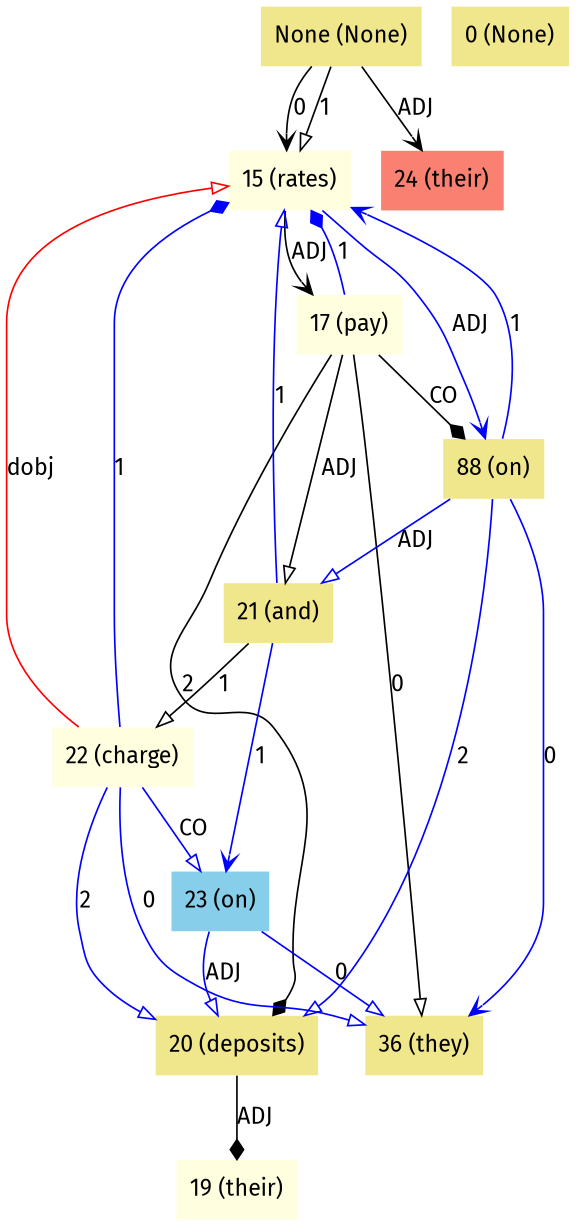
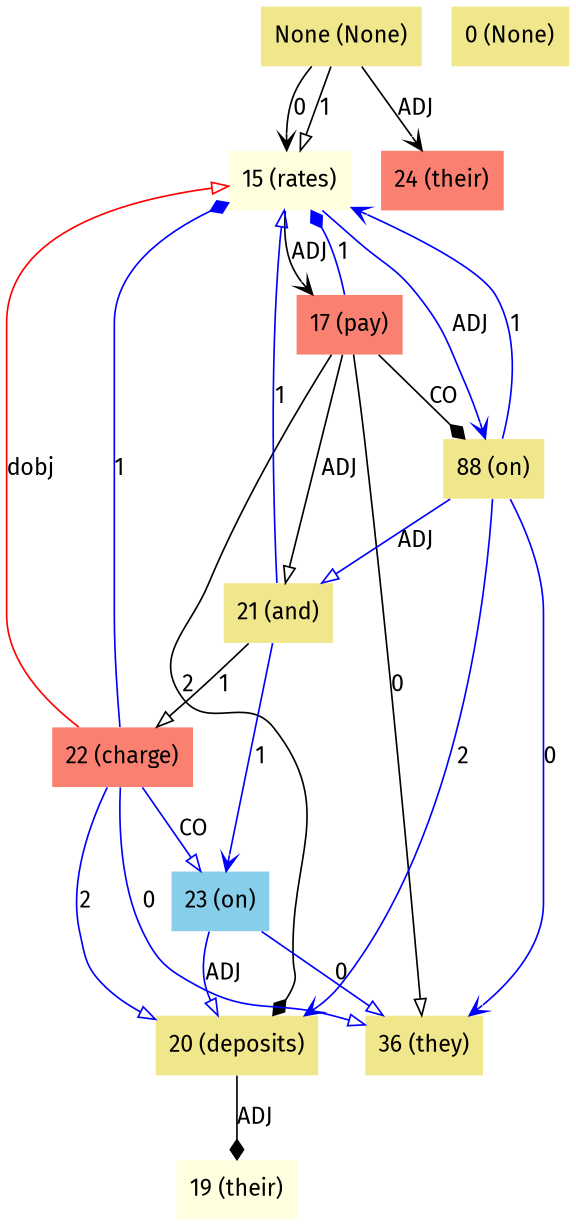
(350, 325) -> (350, 325)
(123, 757) -> (123, 757)
(446, 768) -> (446, 768)
